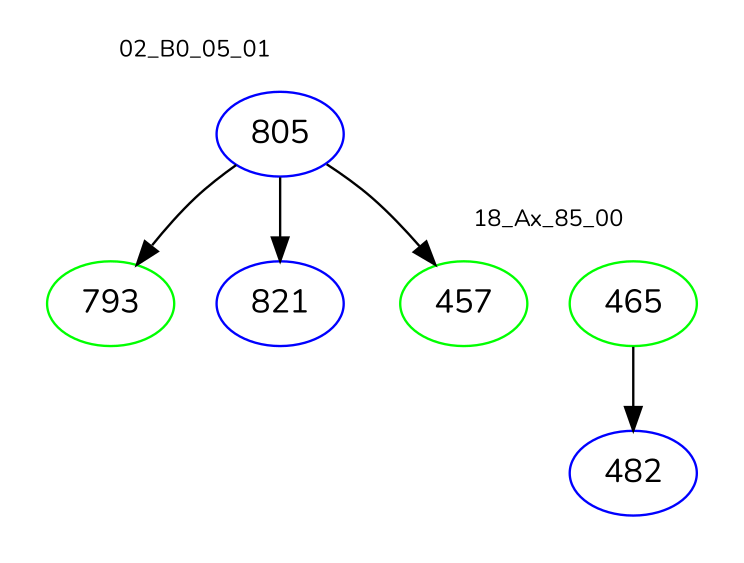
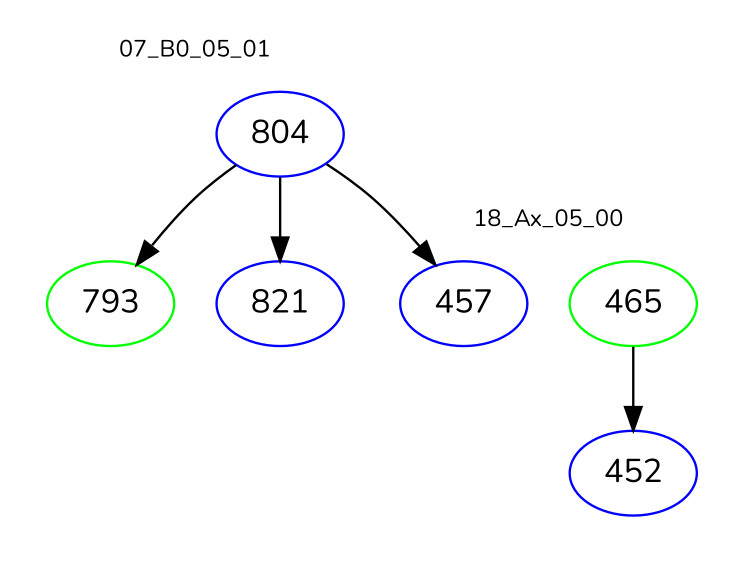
(195, 51) -> (195, 51)
(280, 134) -> (280, 134)
(549, 220) -> (549, 220)
(464, 304) -> (464, 304)
(633, 473) -> (633, 473)
